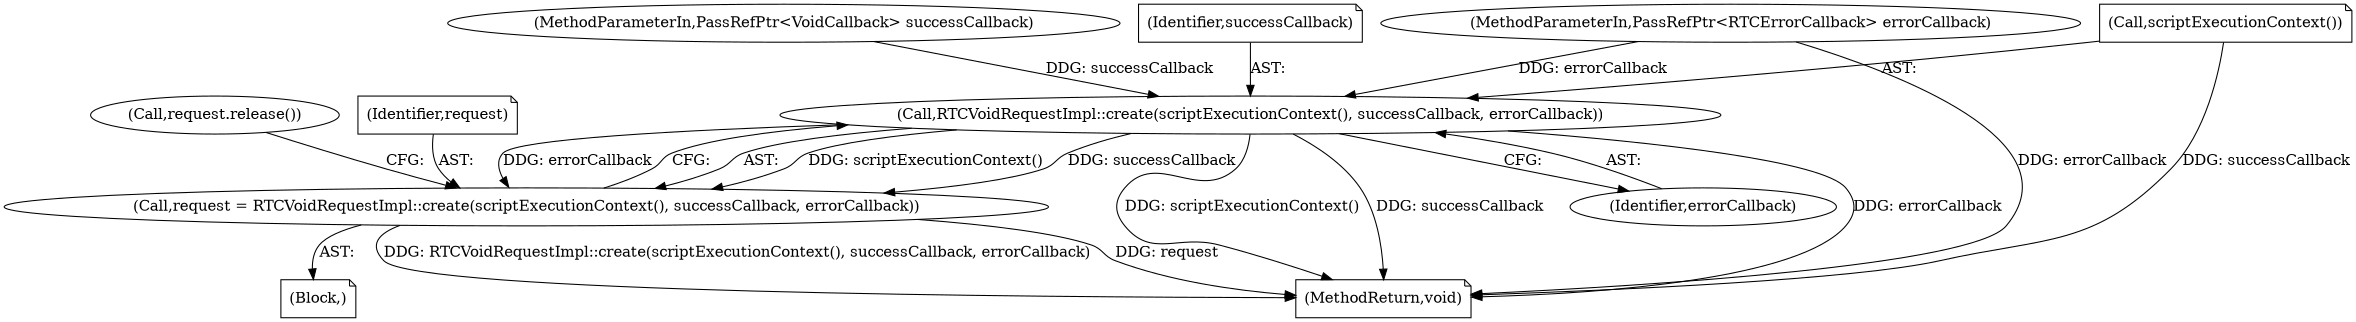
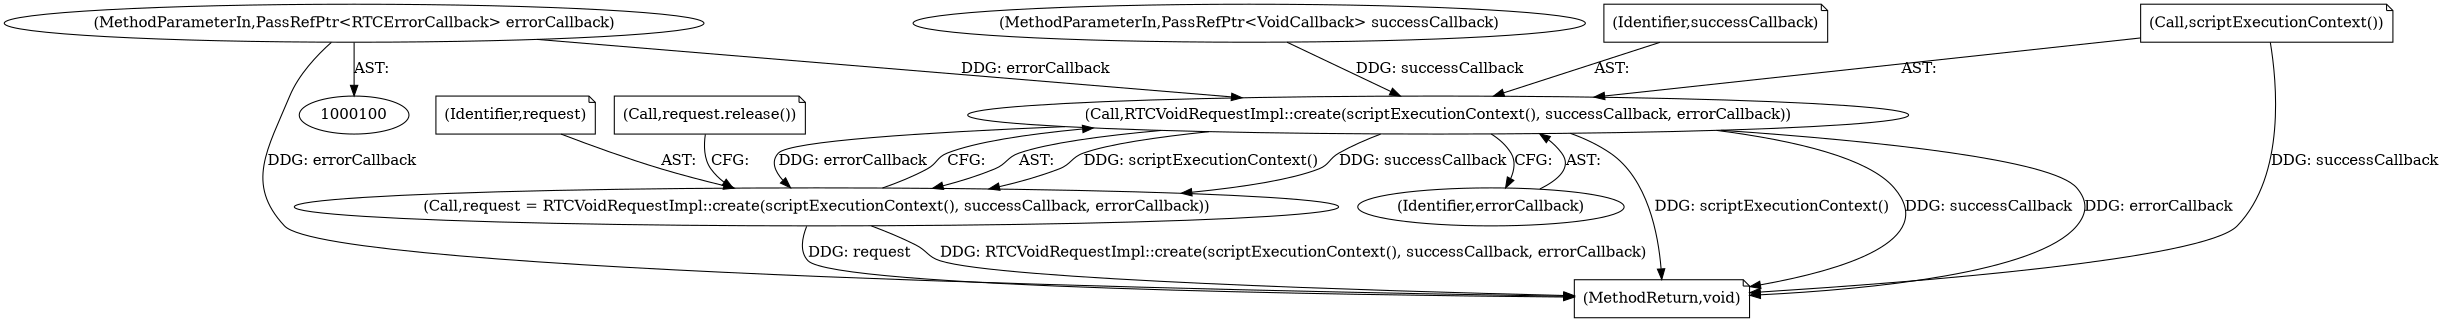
(215, 115) -> (710, 115)
none -> (354, 115)
(318, 299) -> none
